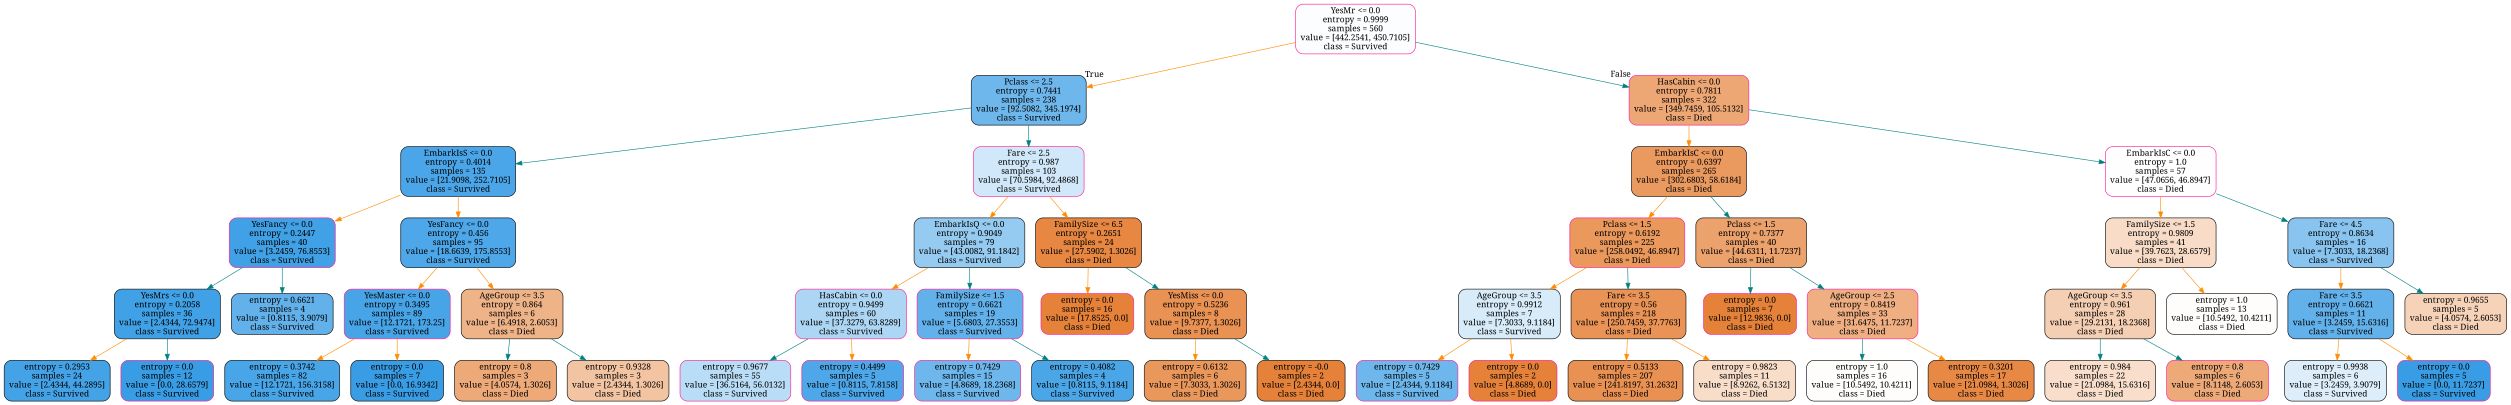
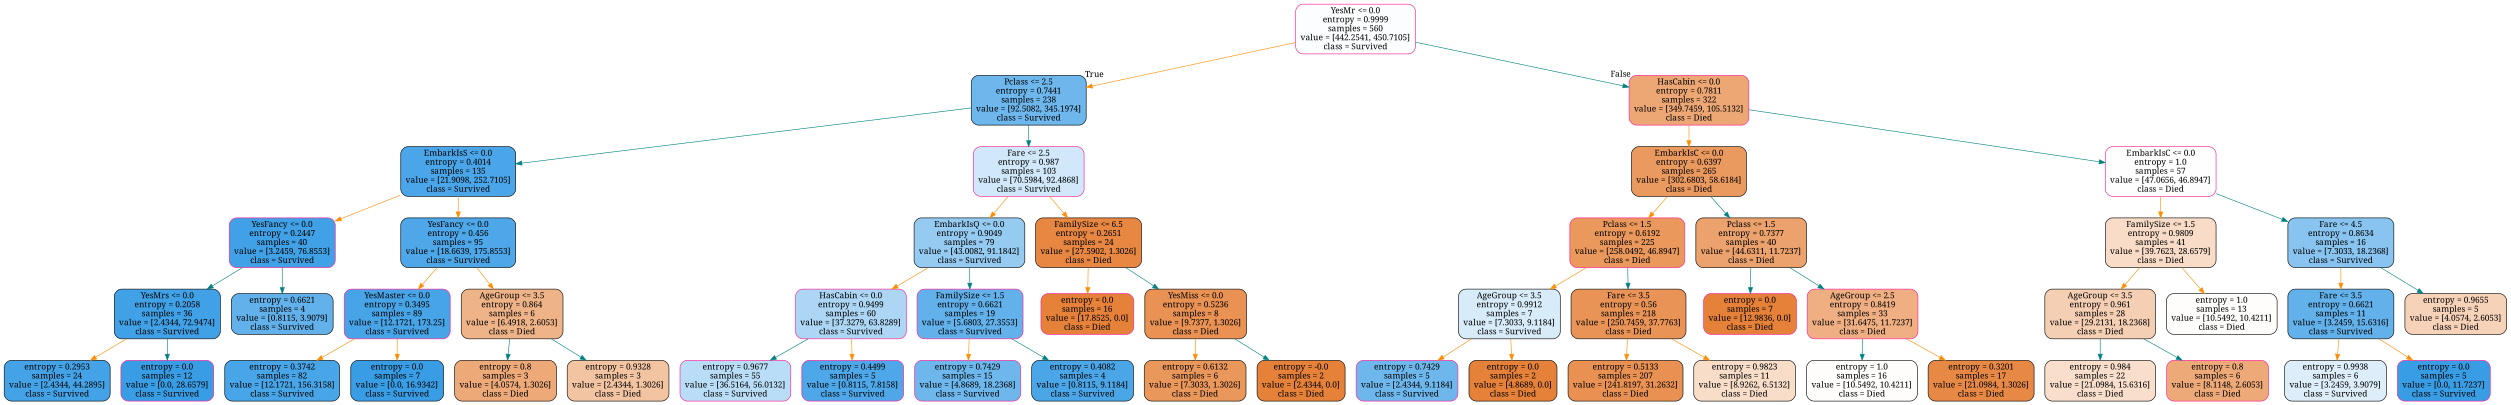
(1513, 381) -> (1513, 381)
